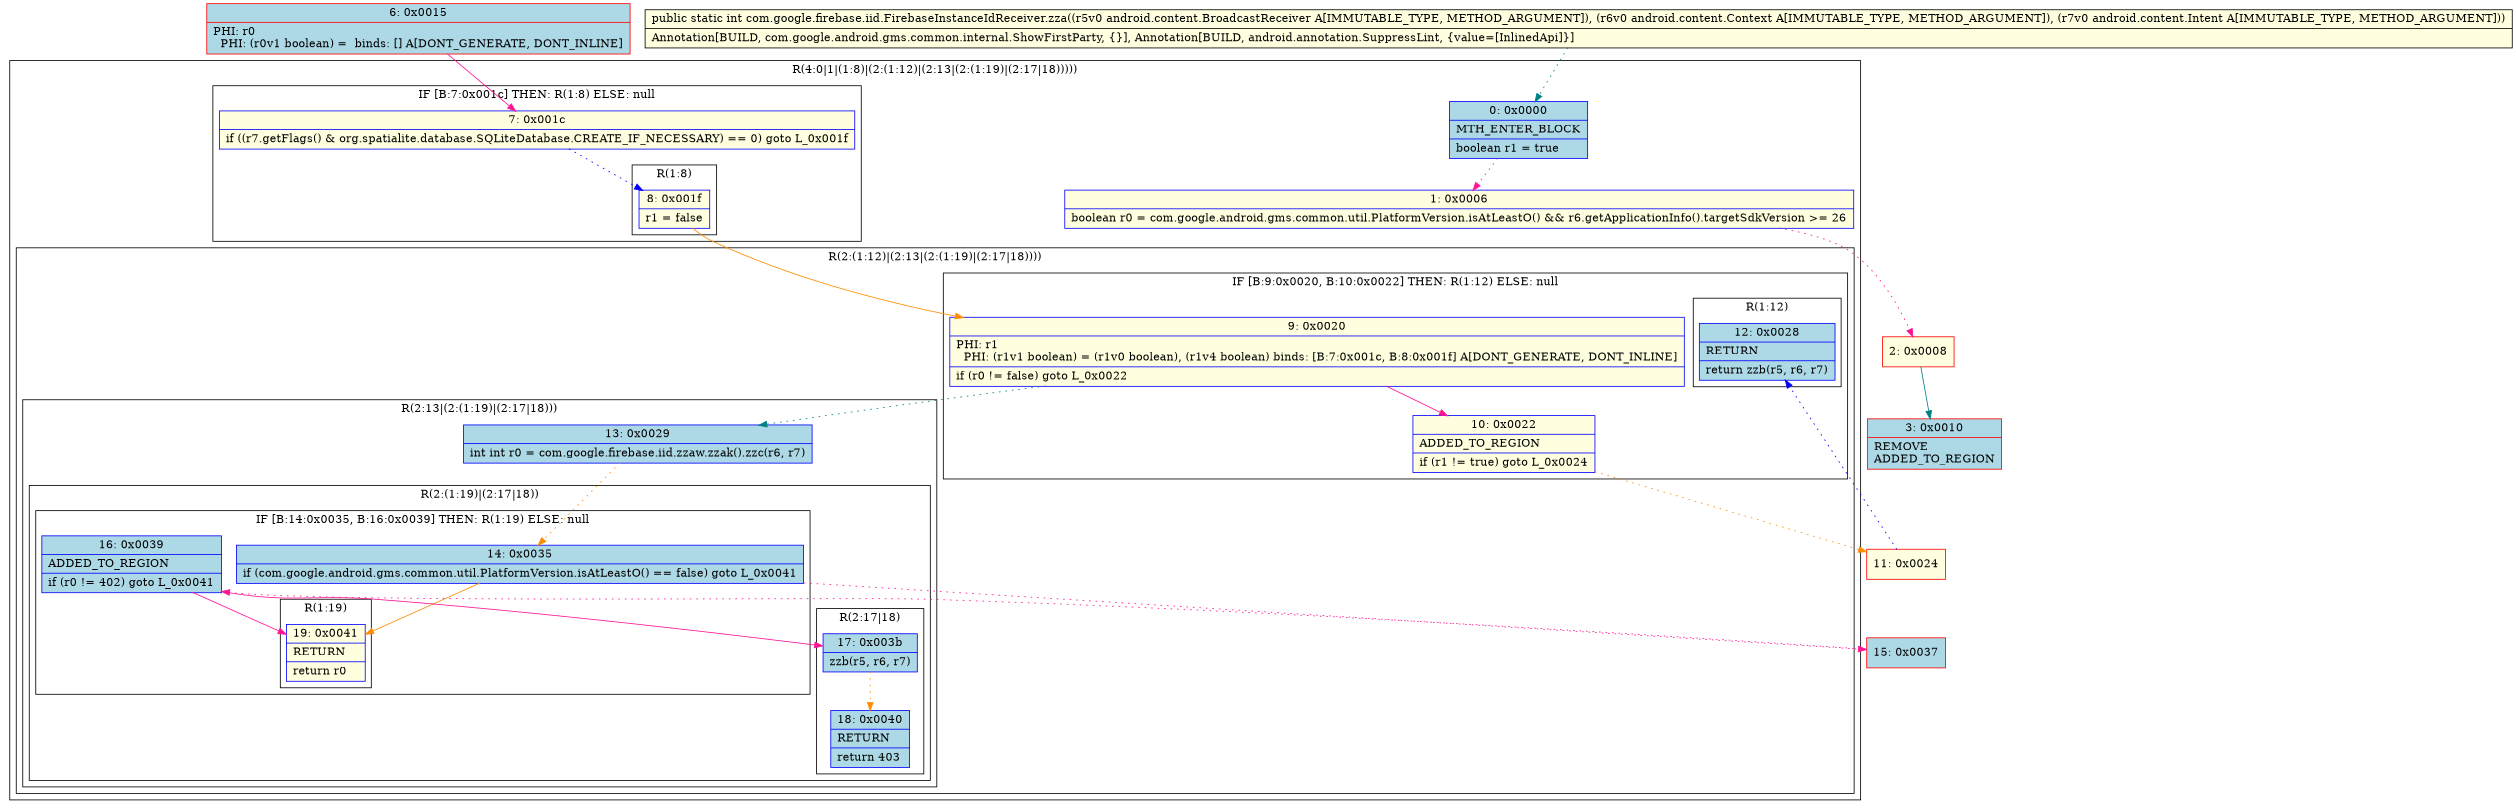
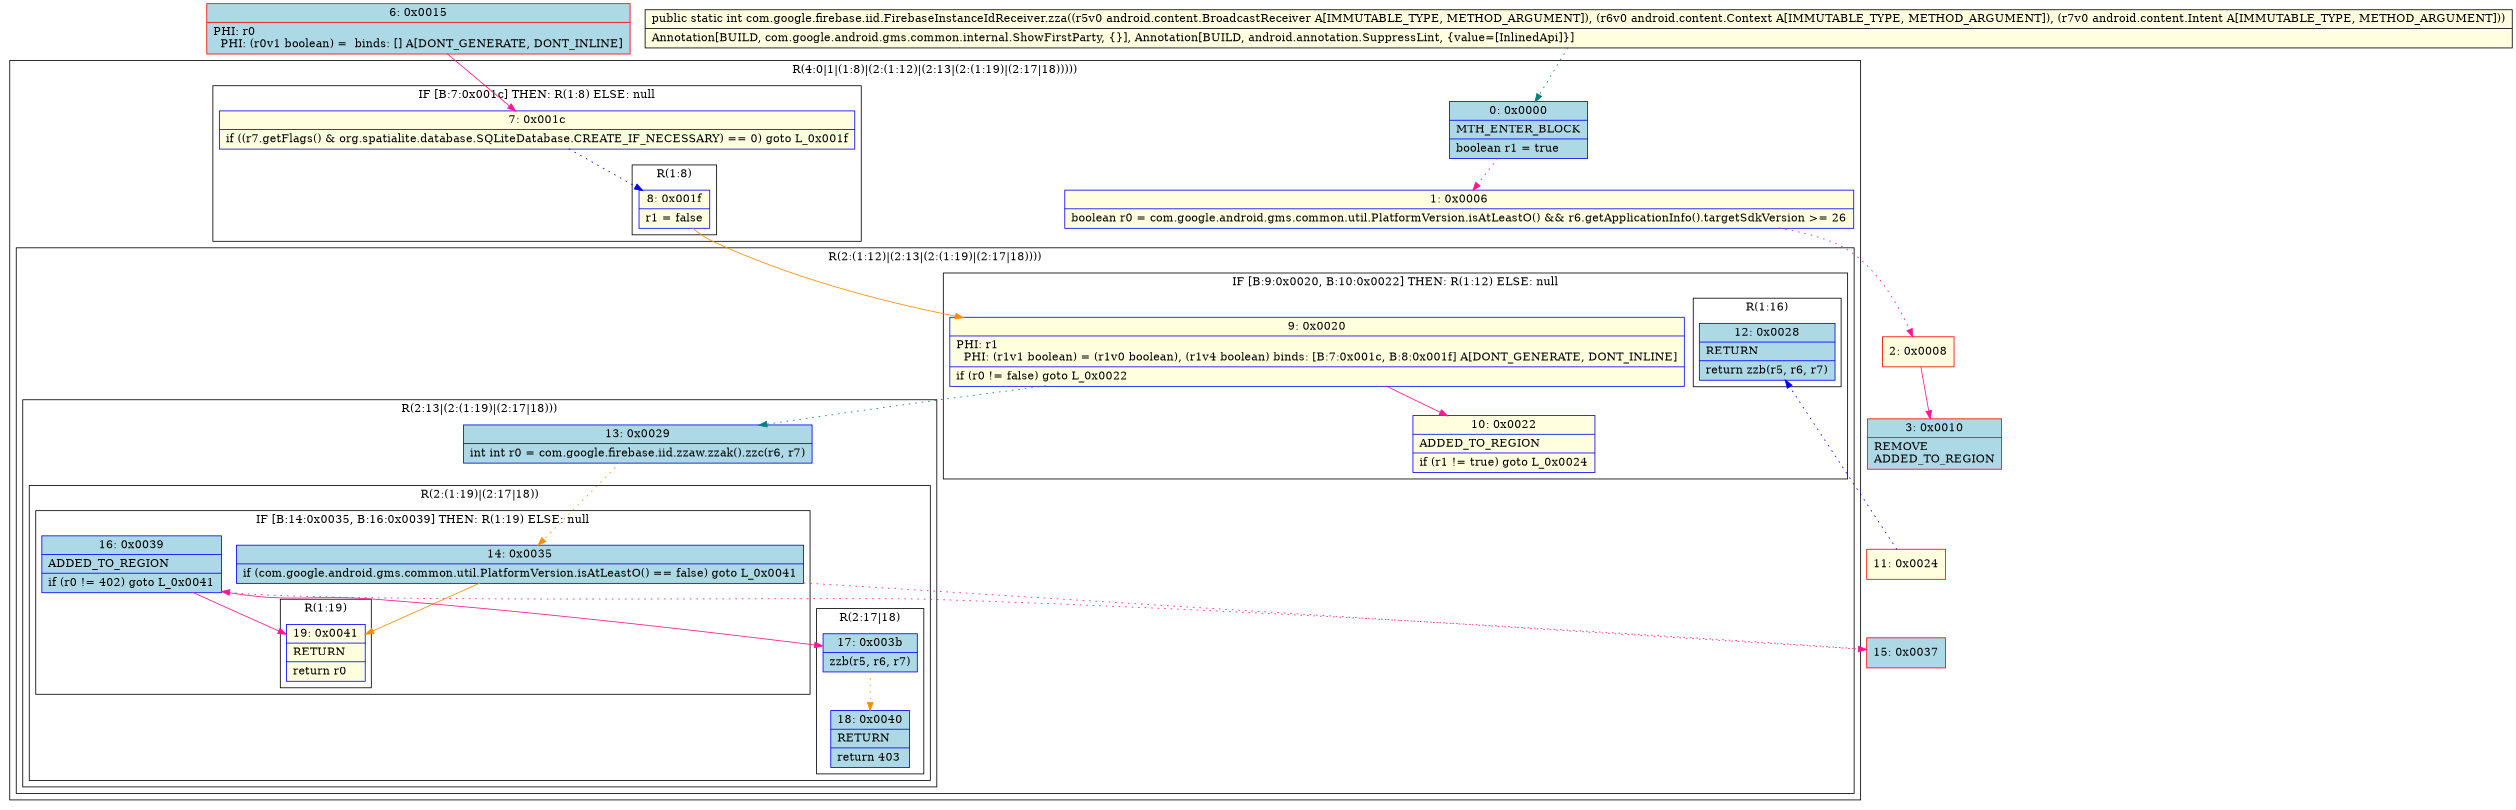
(1767, 308) -> (1767, 308)
(1925, 389) -> (1925, 389)
(1727, 511) -> none
